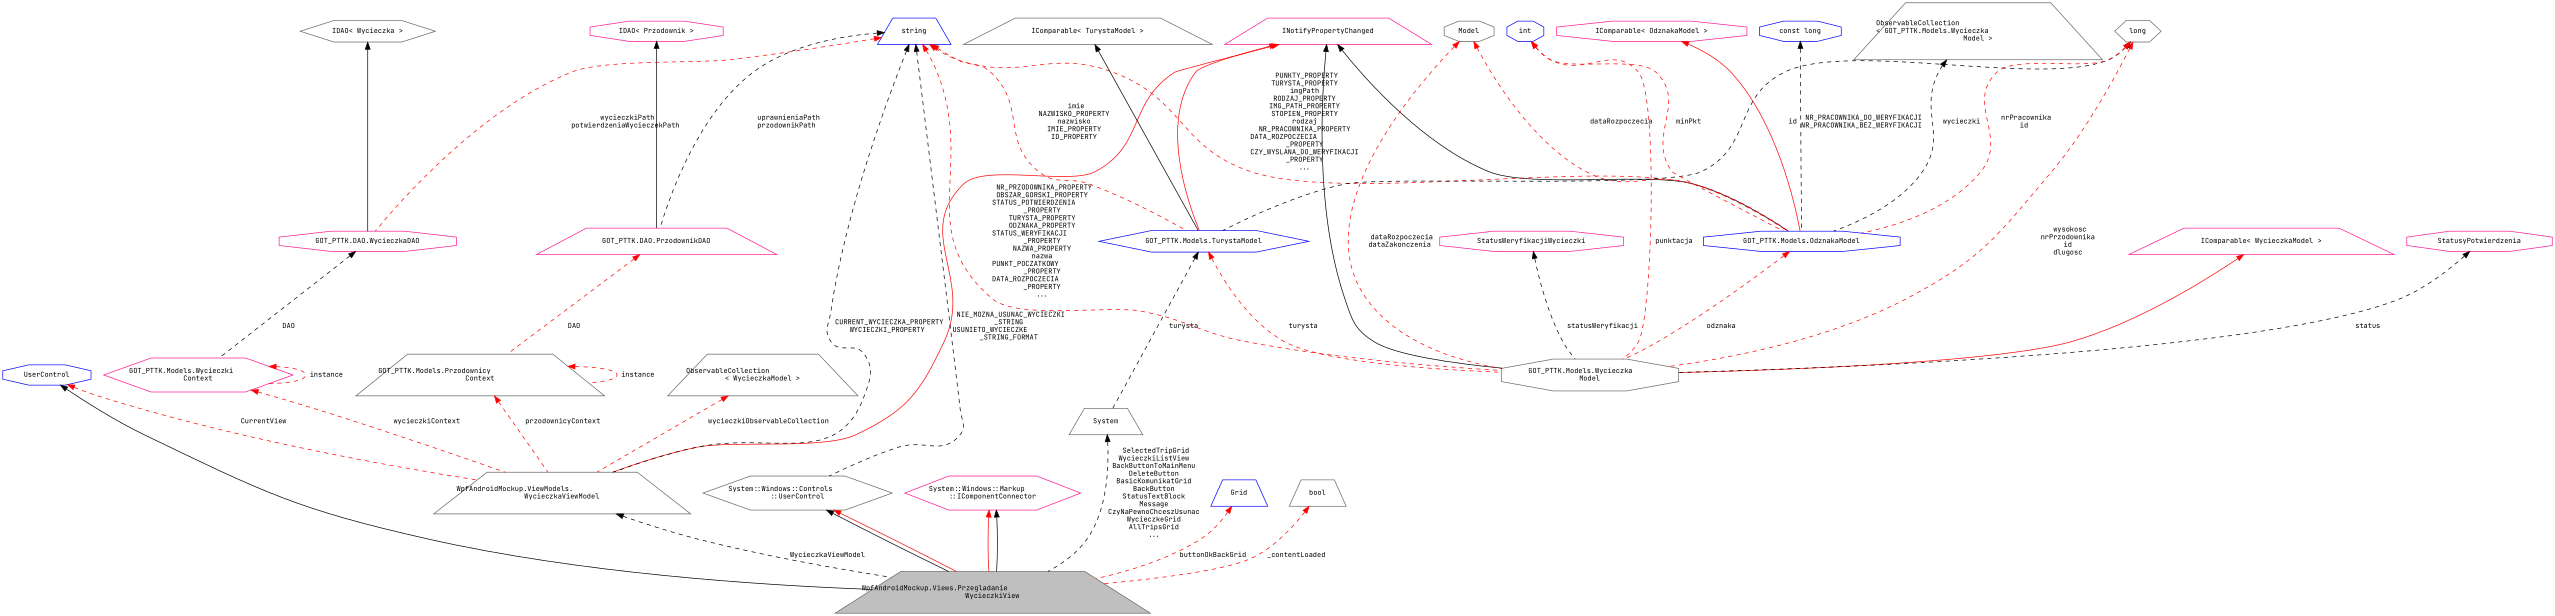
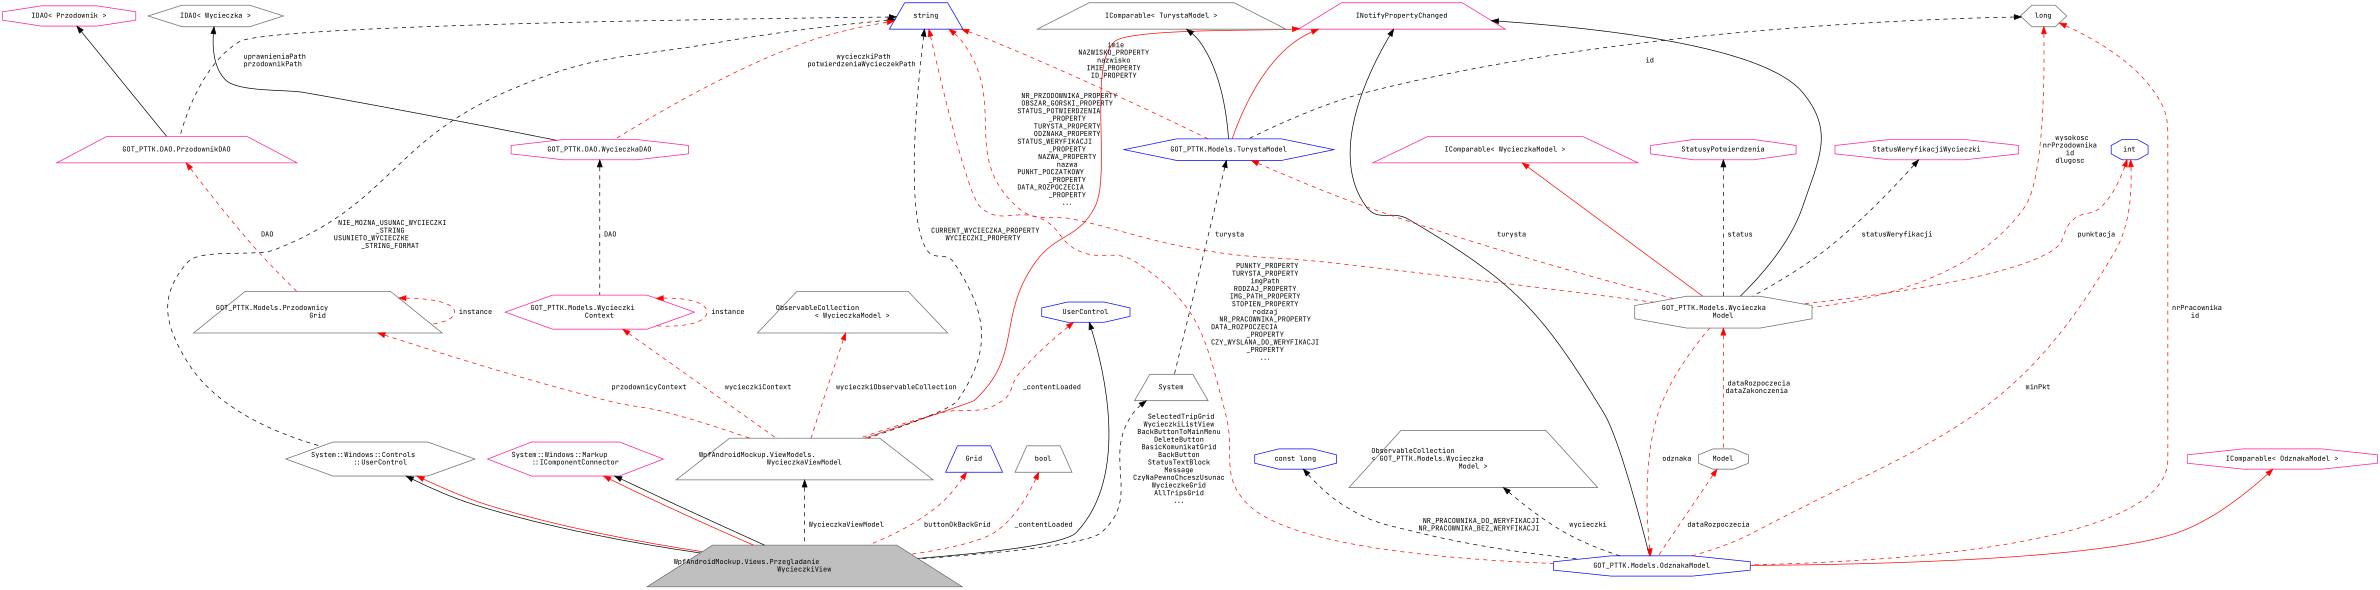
(1349, 236) -> (1723, 392)
(480, 375) -> (318, 312)
(262, 422) -> (1050, 388)
